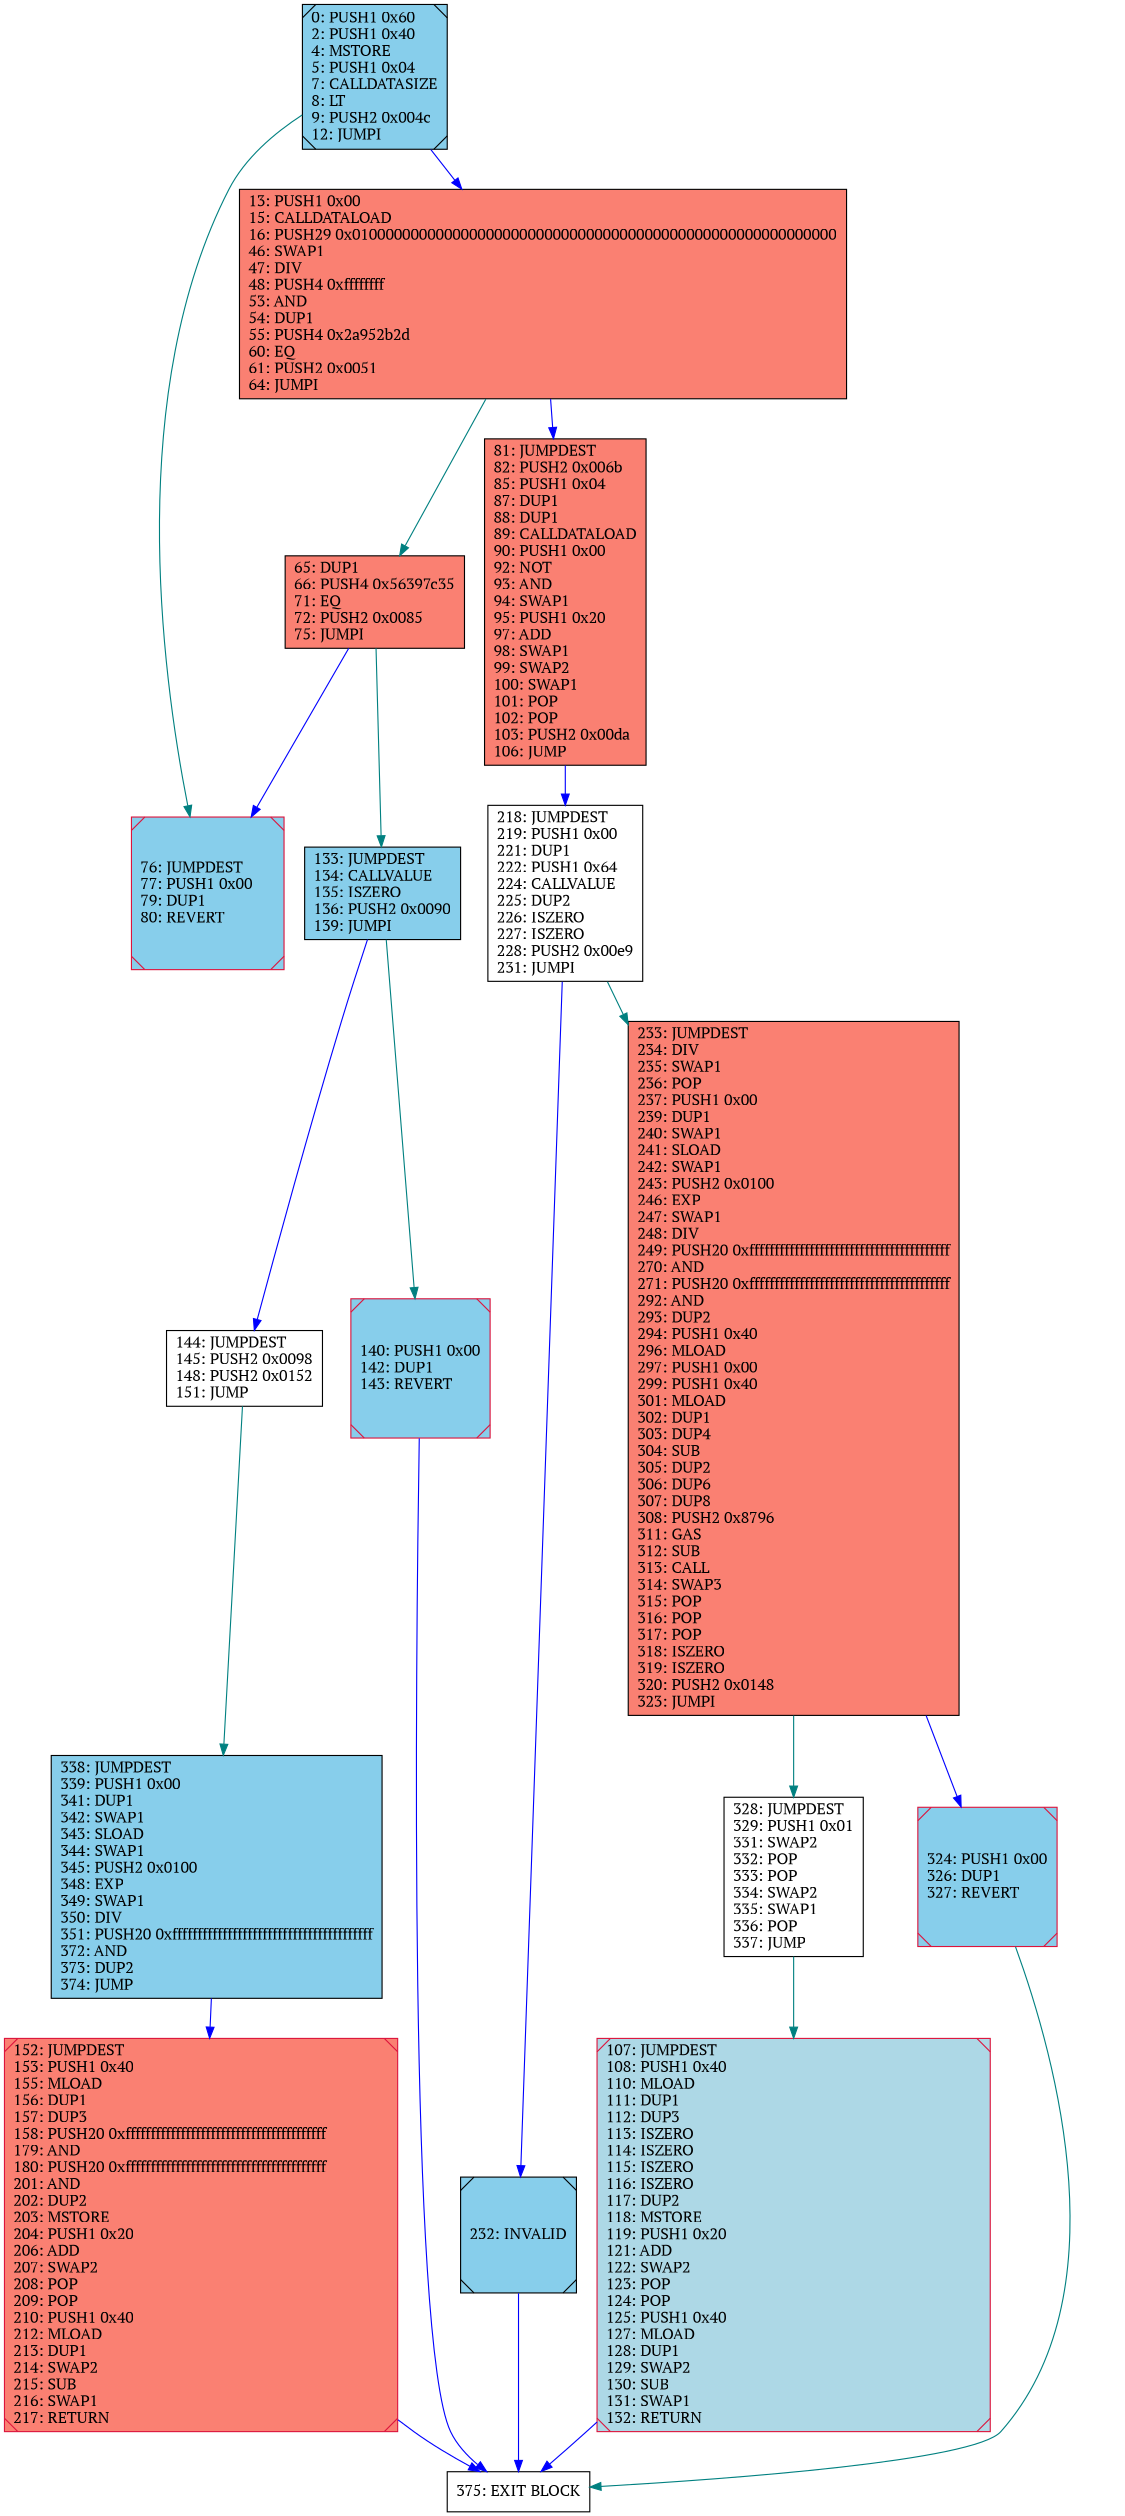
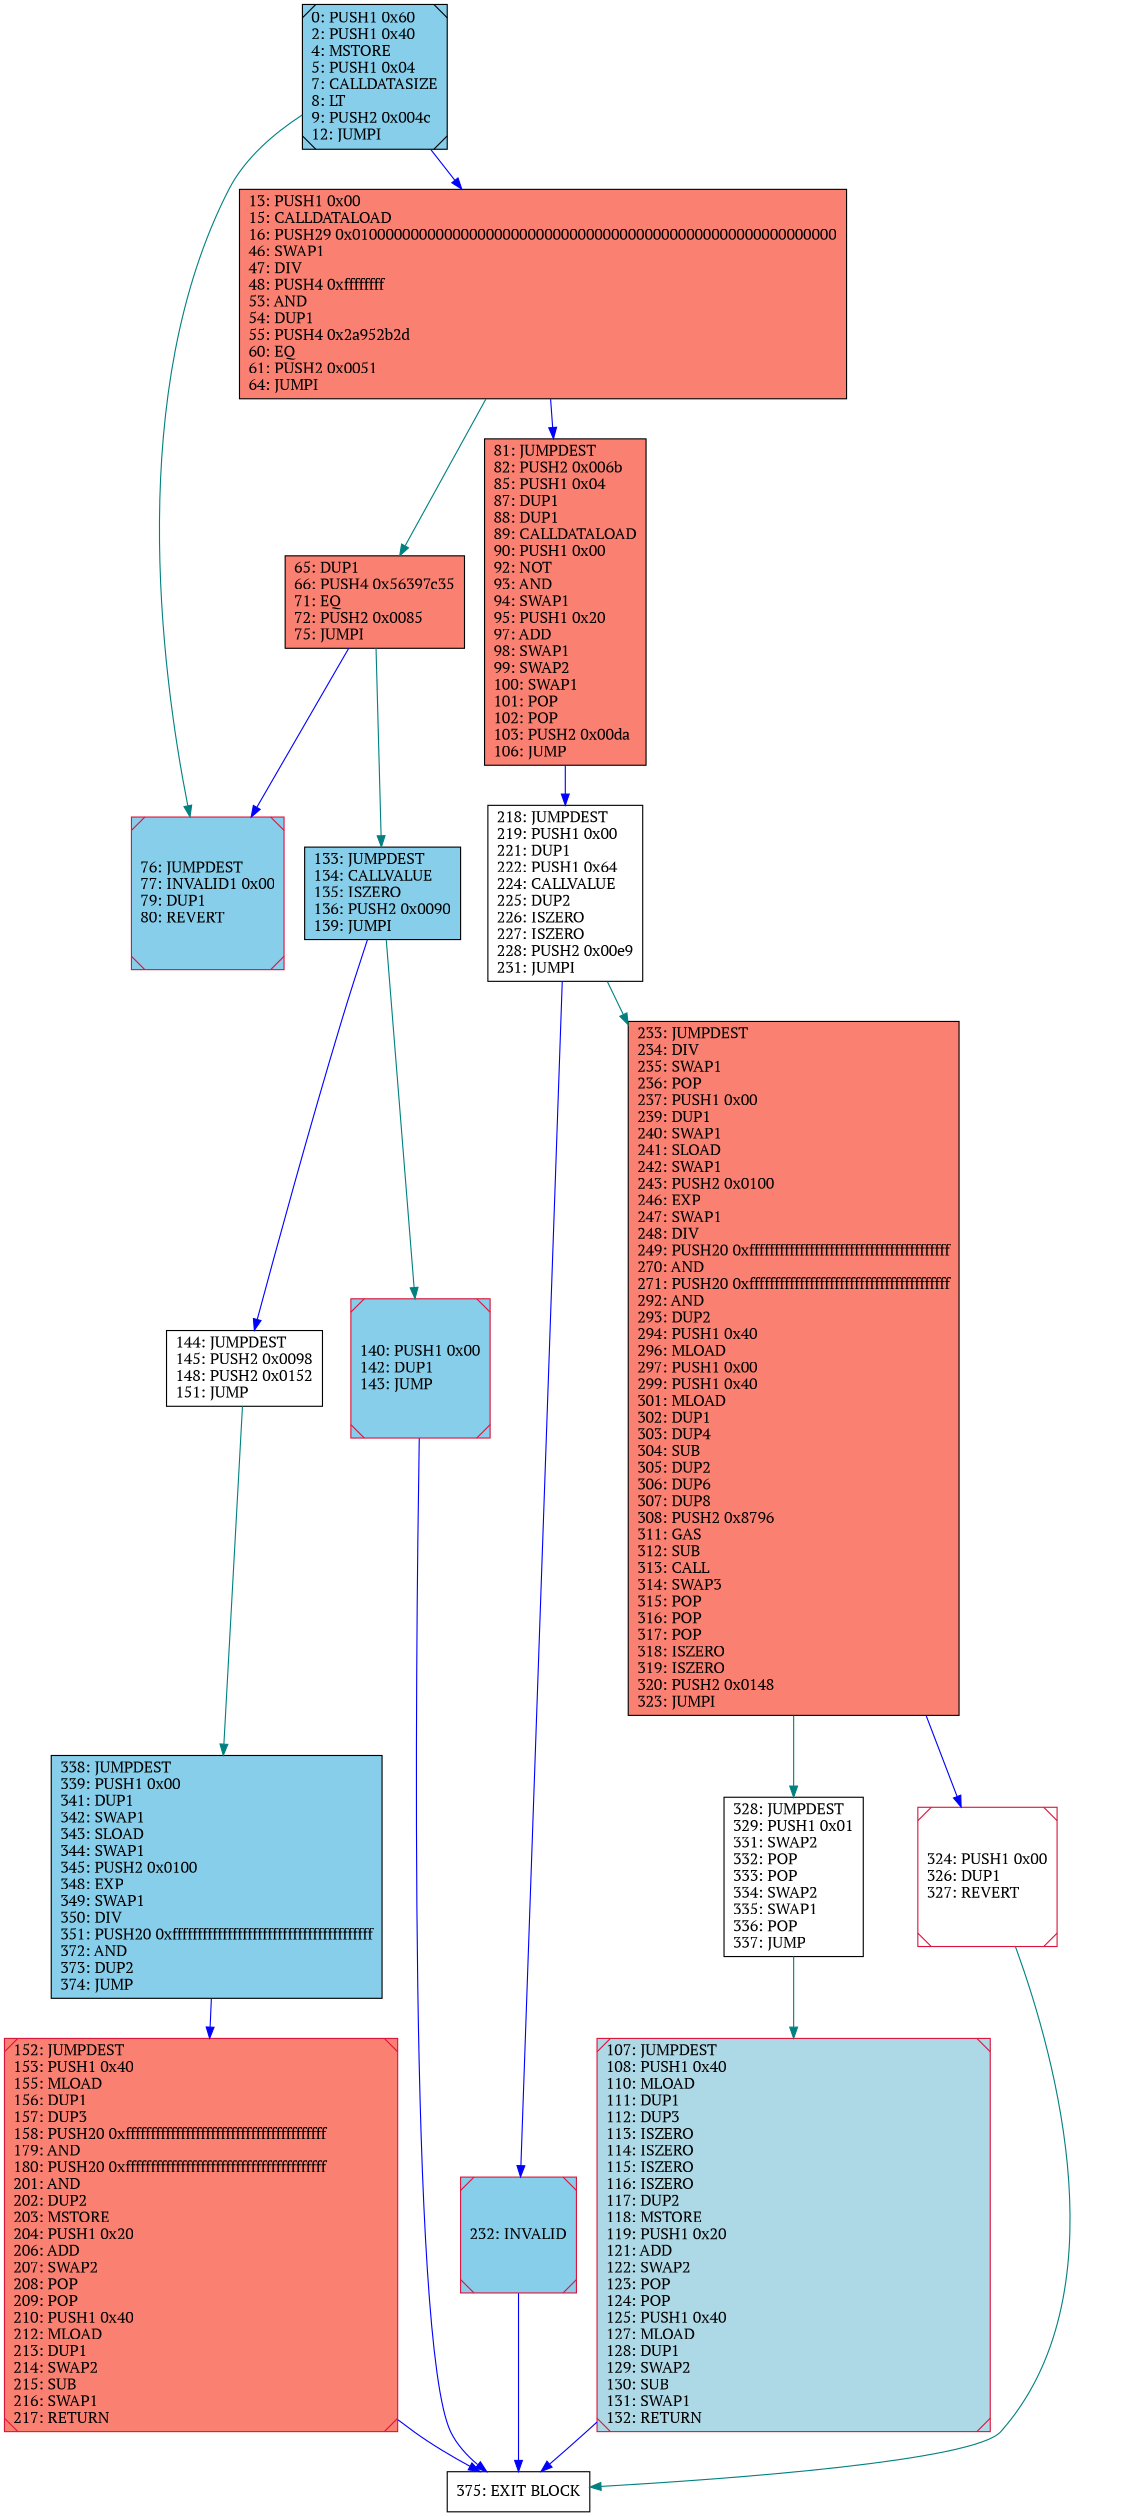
(208, 893) -> (208, 893)
(420, 1368) -> (420, 1368)
(987, 1877) -> (987, 1877)
(519, 2235) -> (519, 2235)
